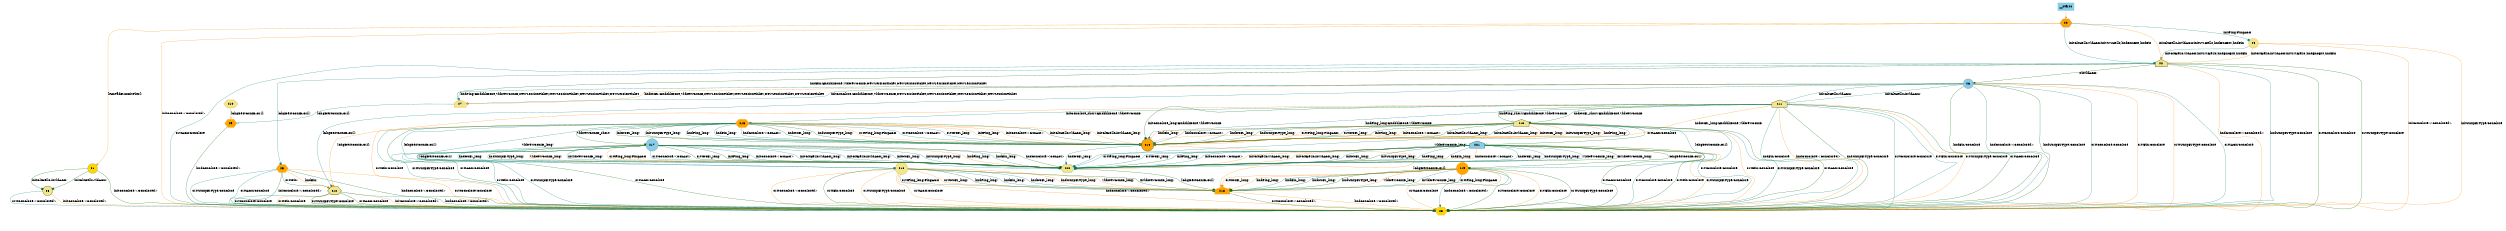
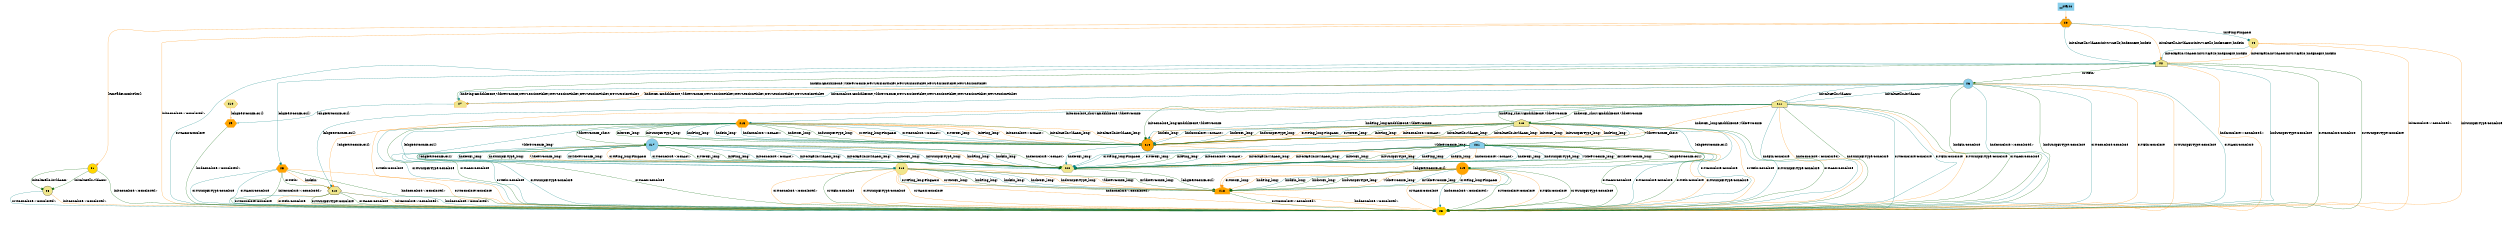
(2089, 73) -> (2089, 73)
(1662, 133) -> (1662, 133)
